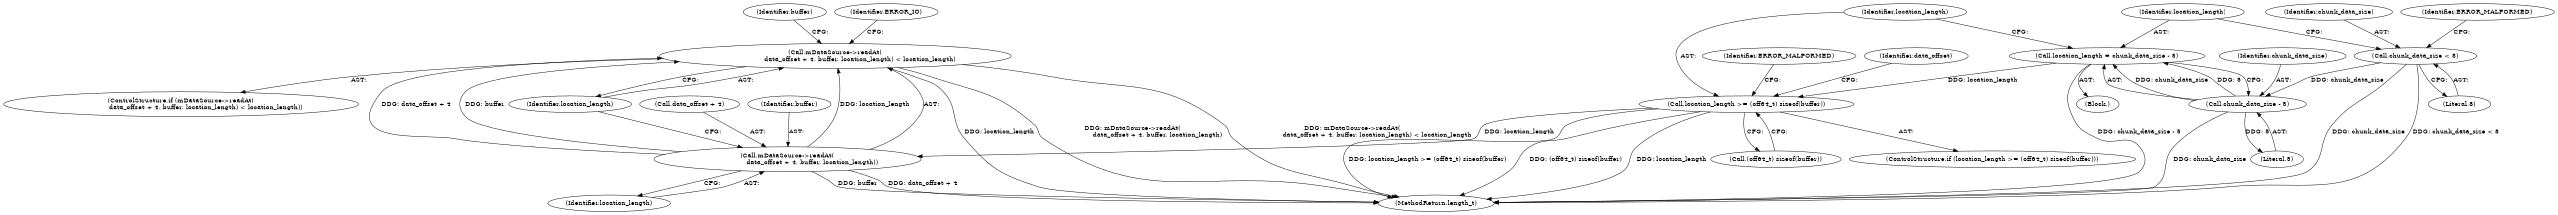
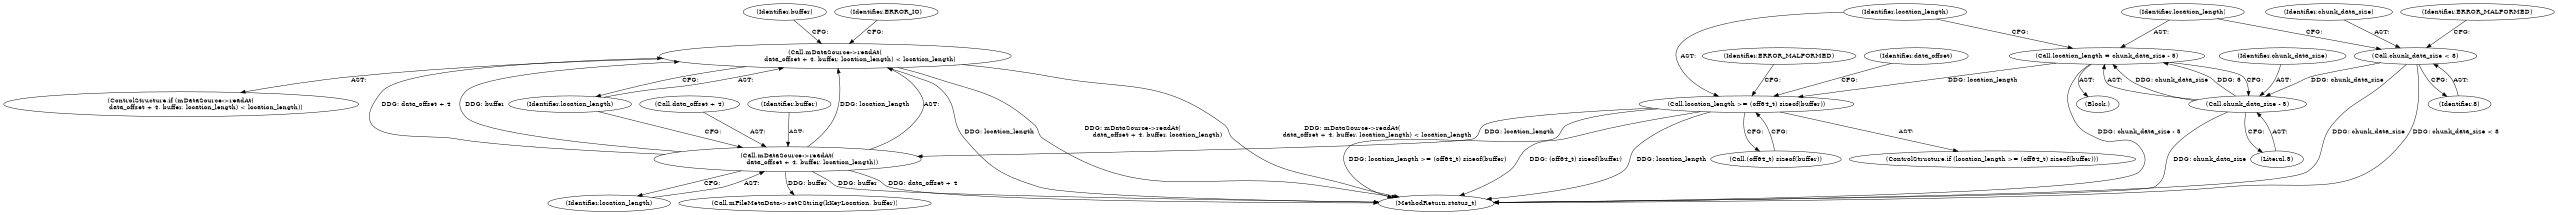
(2460, 104) -> (2460, 104)
(2258, 132) -> (2258, 132)
none -> (805, 203)
(1436, 203) -> (1436, 203)
